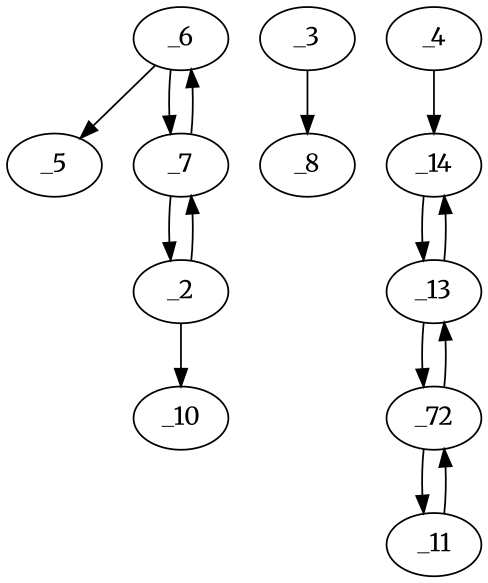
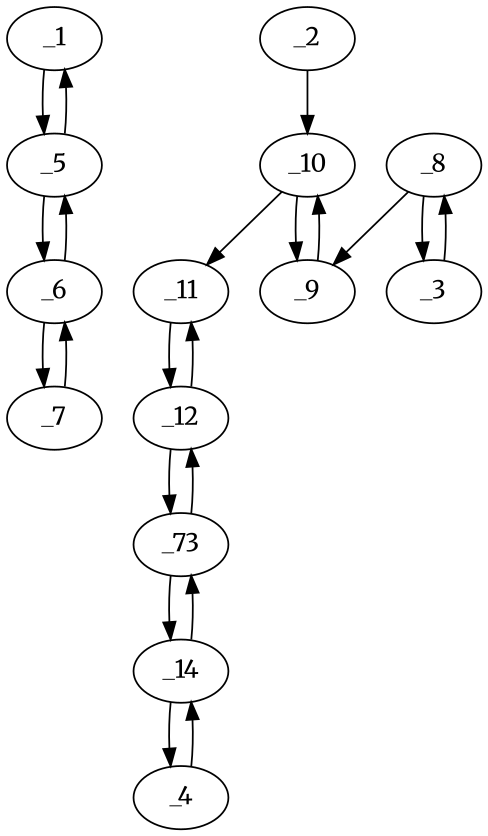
none -> (54, 39)
none -> (43, 219)
(169, 219) -> none
none -> (422, 219)
none -> (251, 222)
(193, 237) -> none
none -> (307, 292)
(434, 292) -> (181, 545)
(434, 418) -> (181, 418)
none -> (169, 725)
